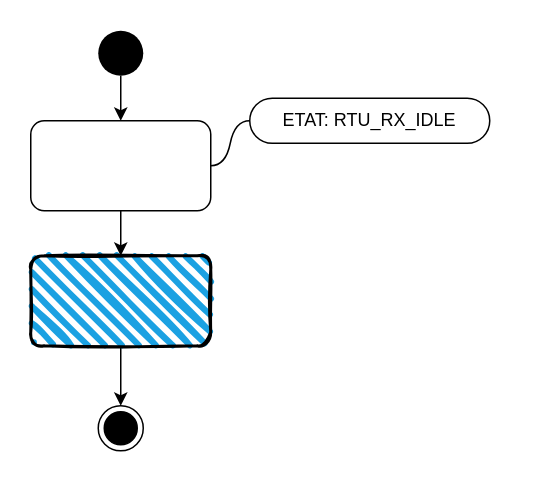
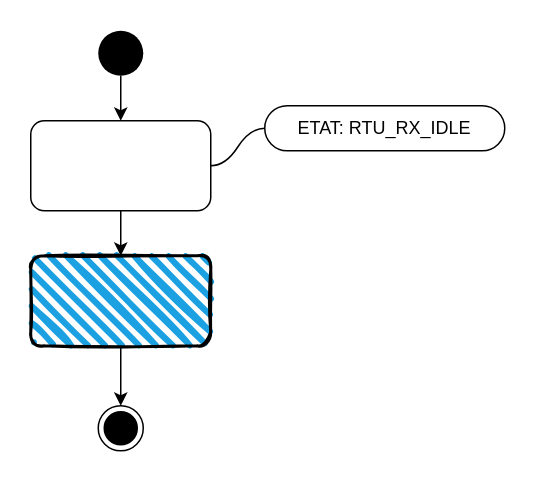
(370, 121) -> (385, 128)
